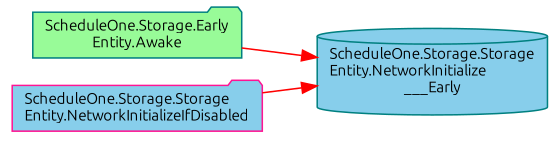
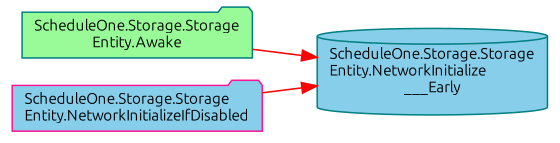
(137, 35) -> (137, 35)
